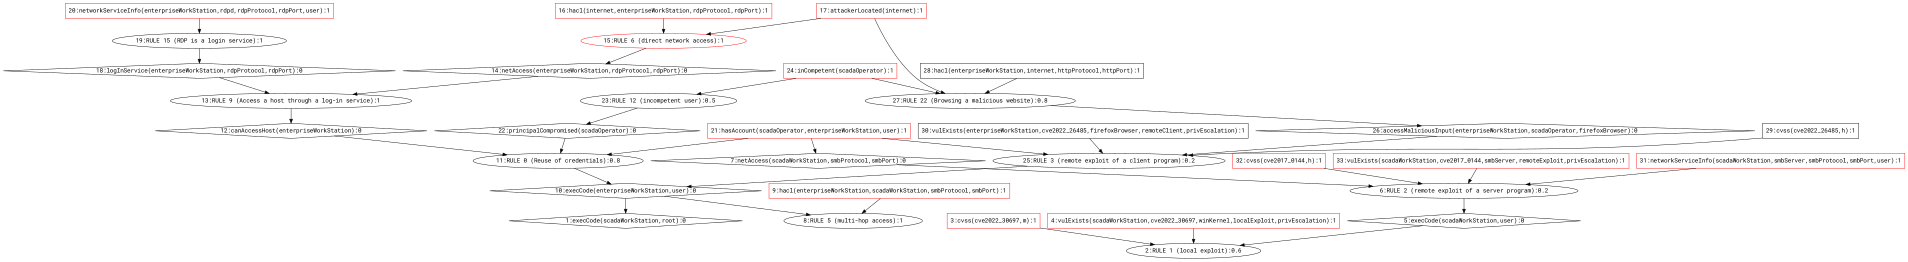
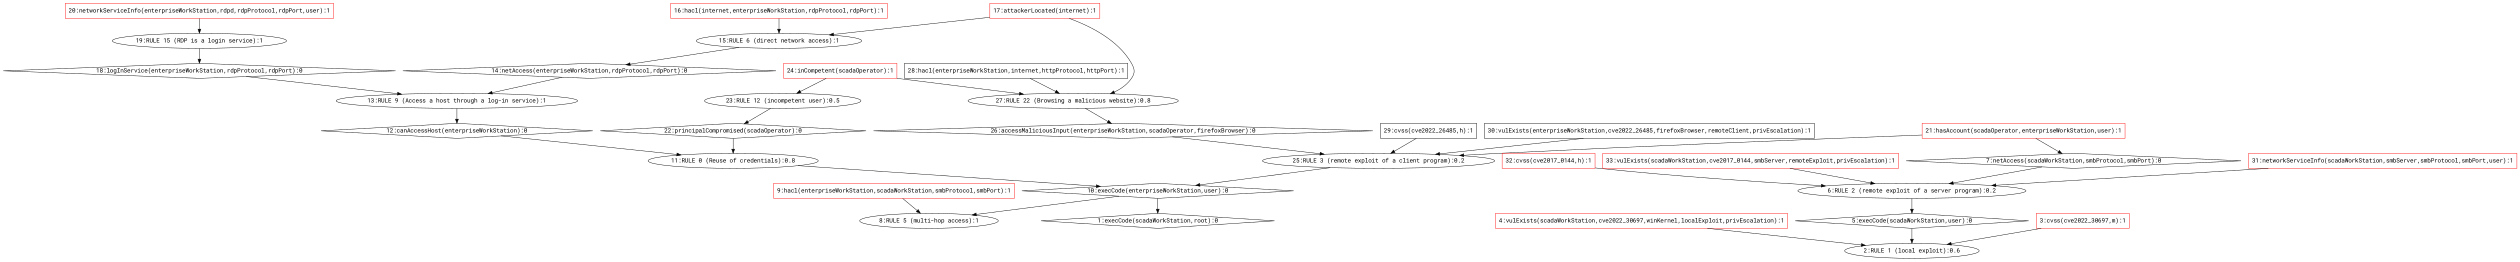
(664, 41) -> (779, 41)
(680, 146) -> none
